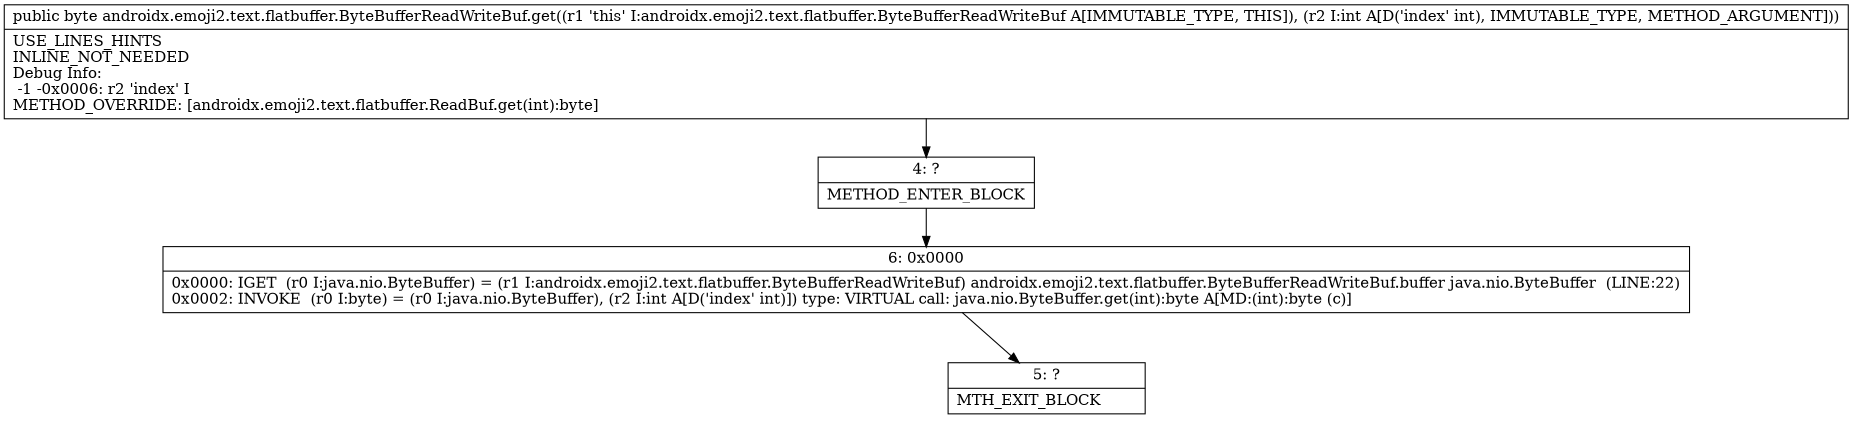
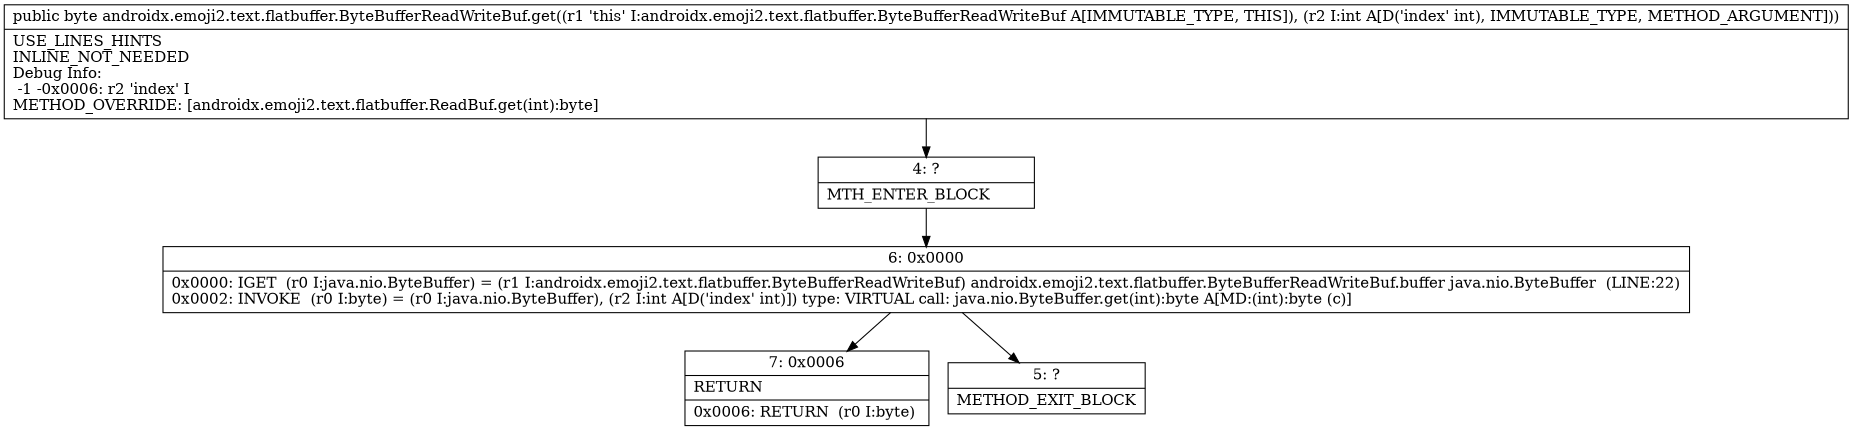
(926, 195) -> (909, 195)
none -> (807, 388)
(1029, 401) -> (1047, 401)
